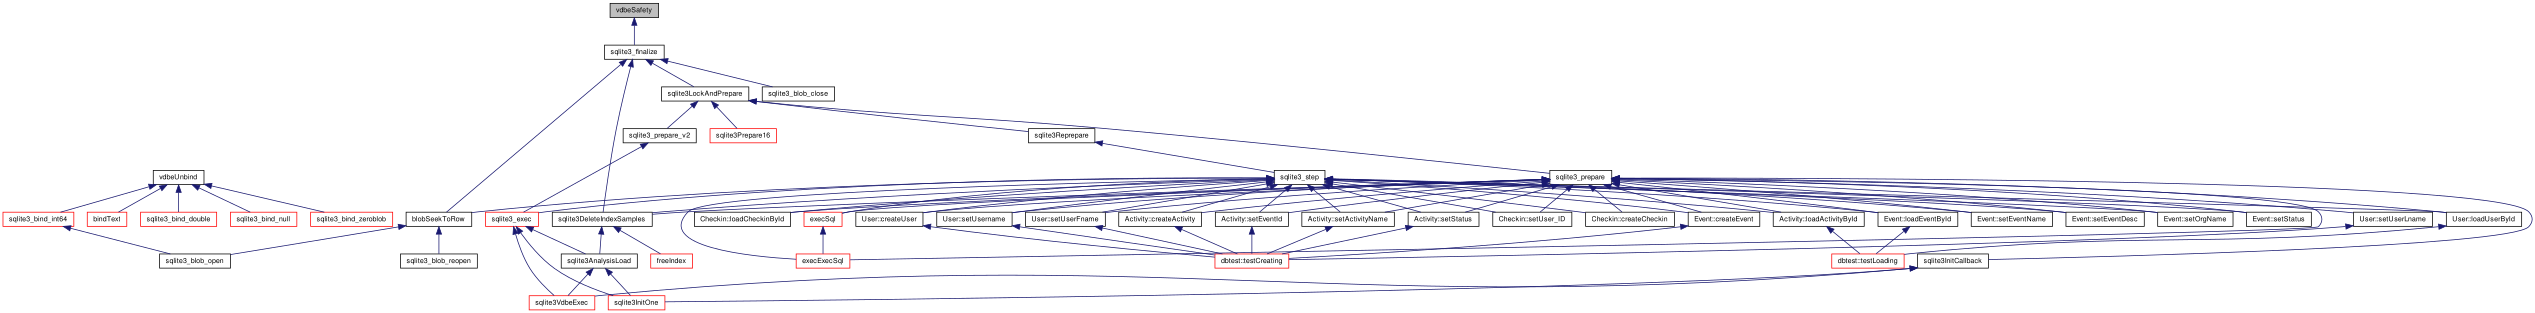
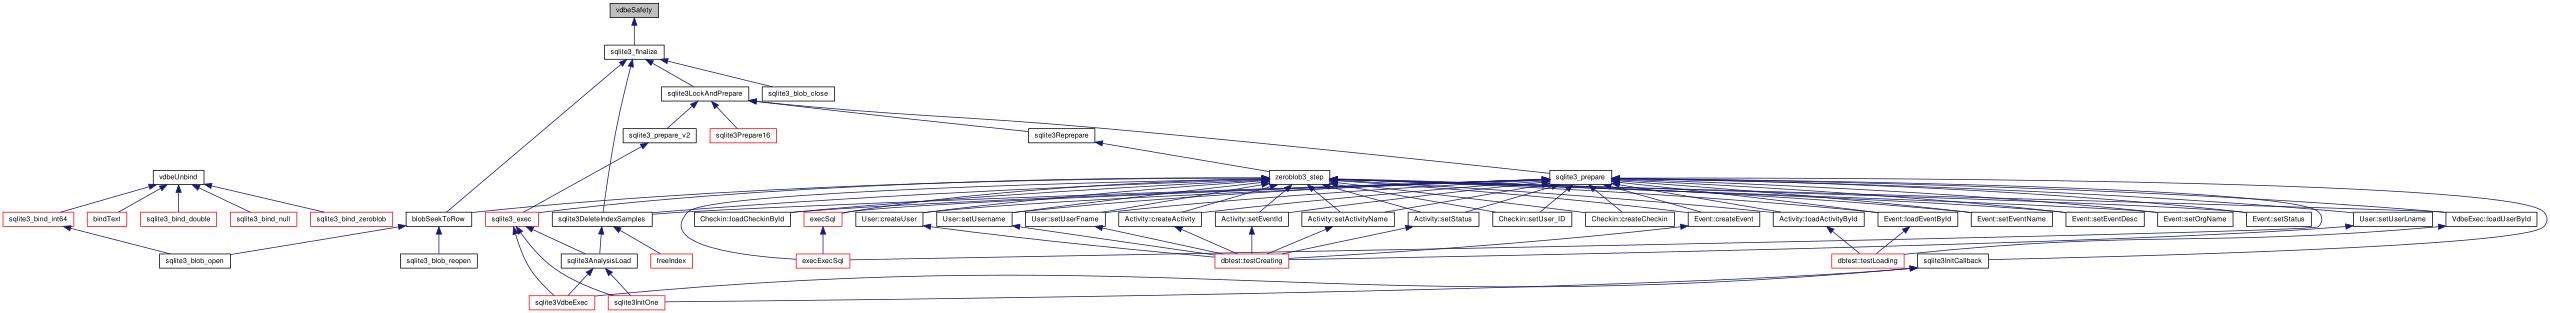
(1300, 178) -> (1300, 178)
(2484, 219) -> (2491, 219)
